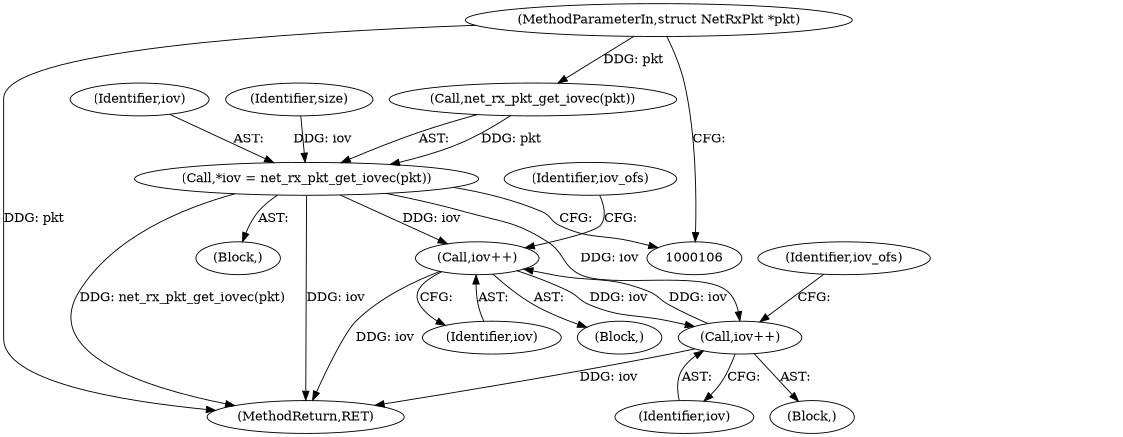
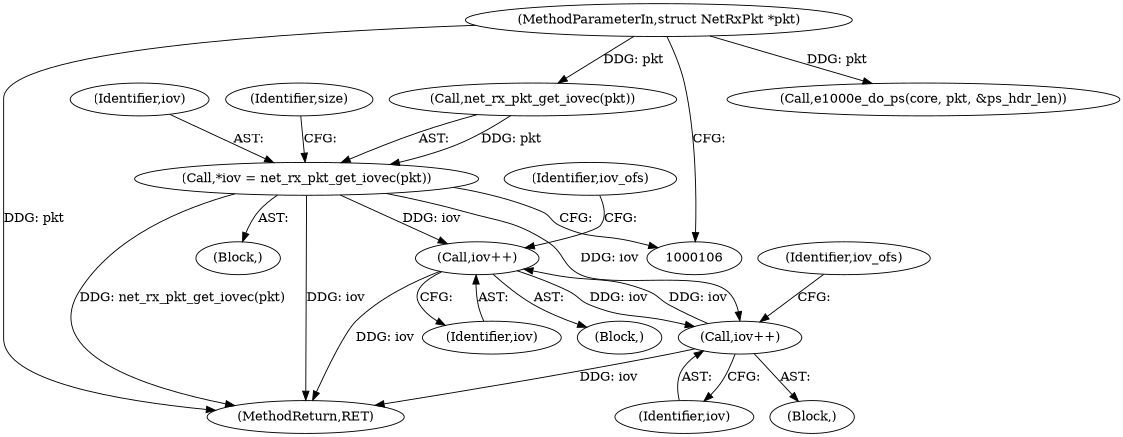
none -> (923, 99)
(323, 139) -> (323, 139)
